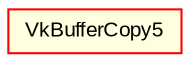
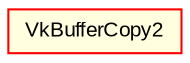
(95, 31) -> (95, 31)
